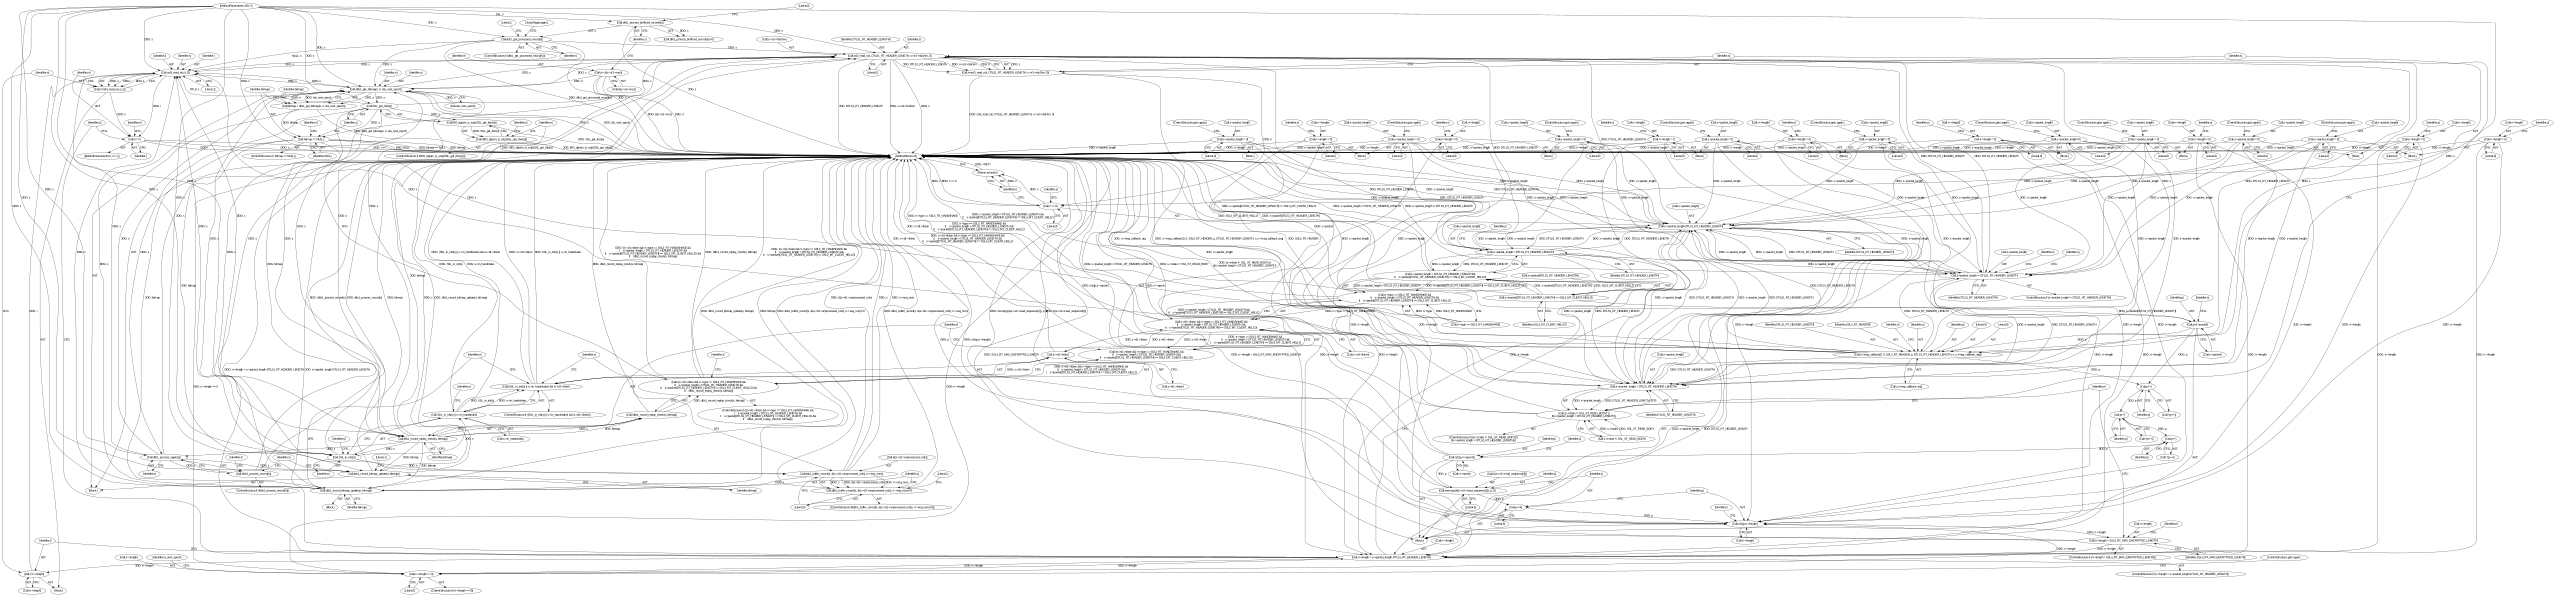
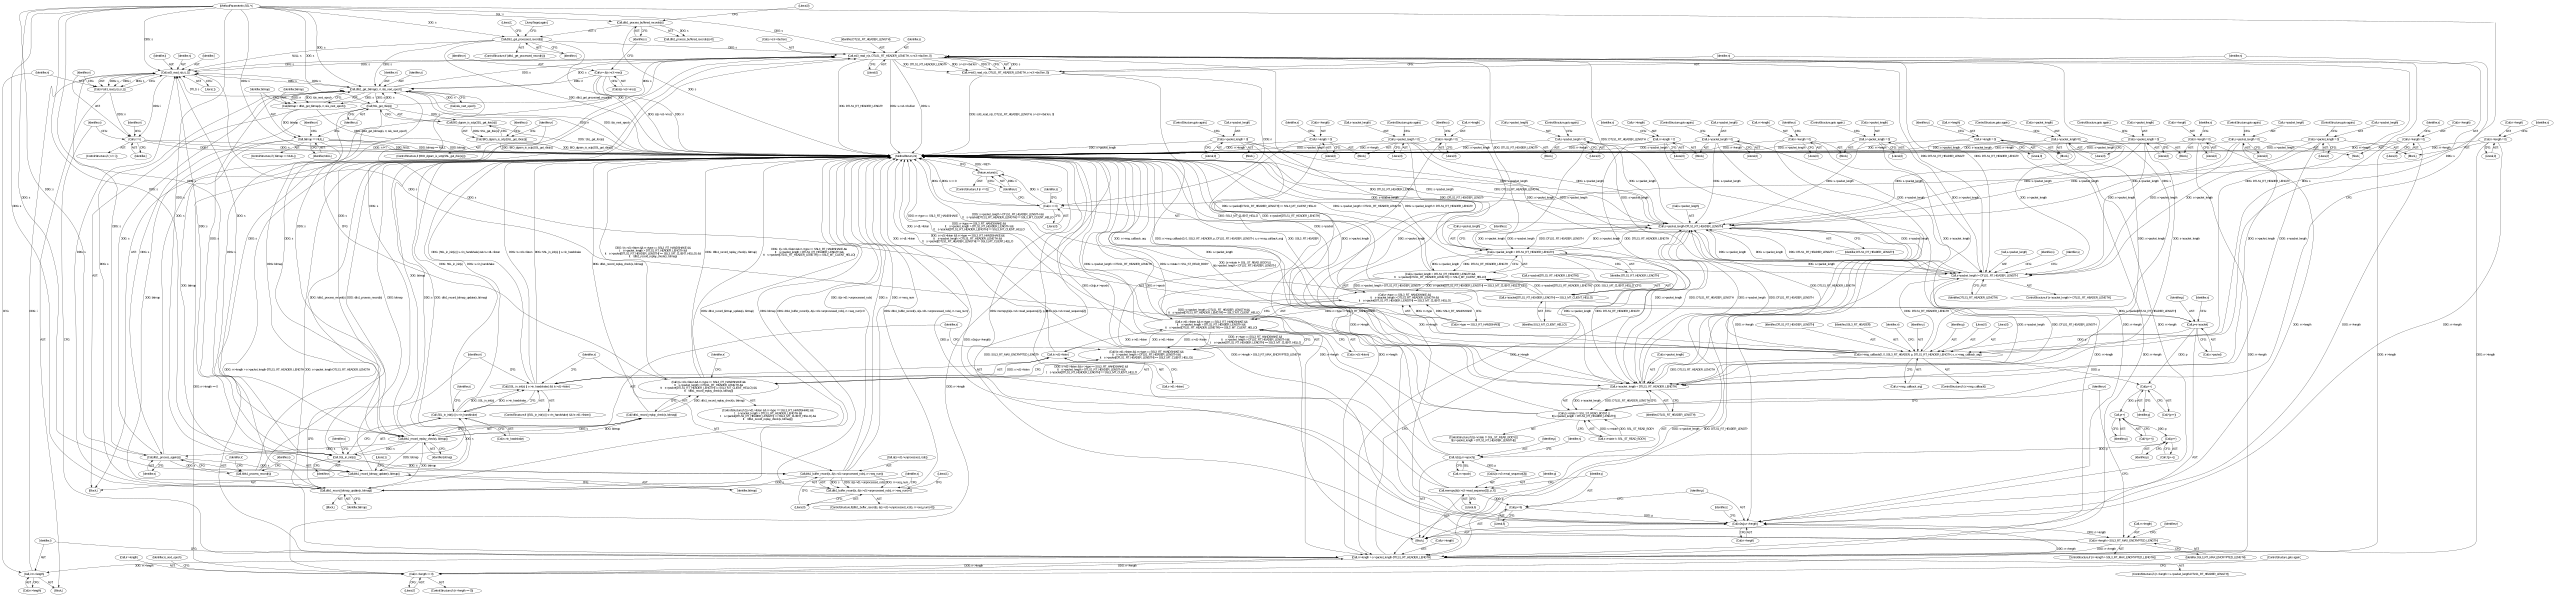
(355, 129) -> (385, 99)
(102, 156) -> (102, 156)
none -> (973, 190)
none -> (1963, 387)
(1437, 473) -> (1483, 465)
(262, 491) -> none
